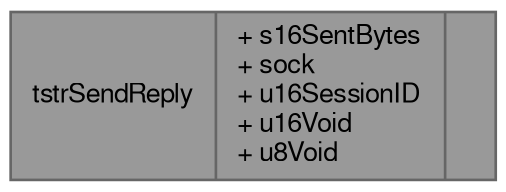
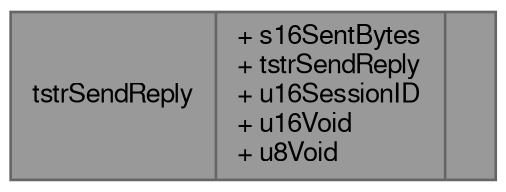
(277, 65) -> (329, 65)
